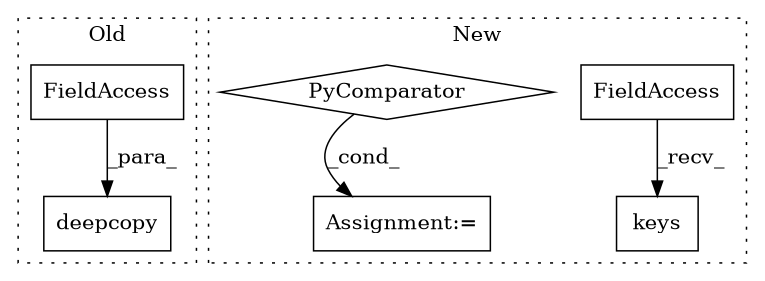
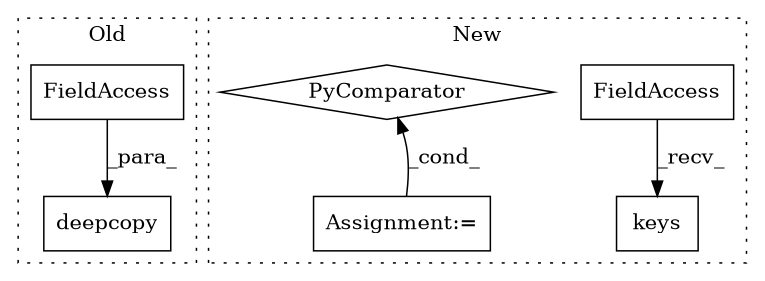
(327, 147) -> (408, 164)
